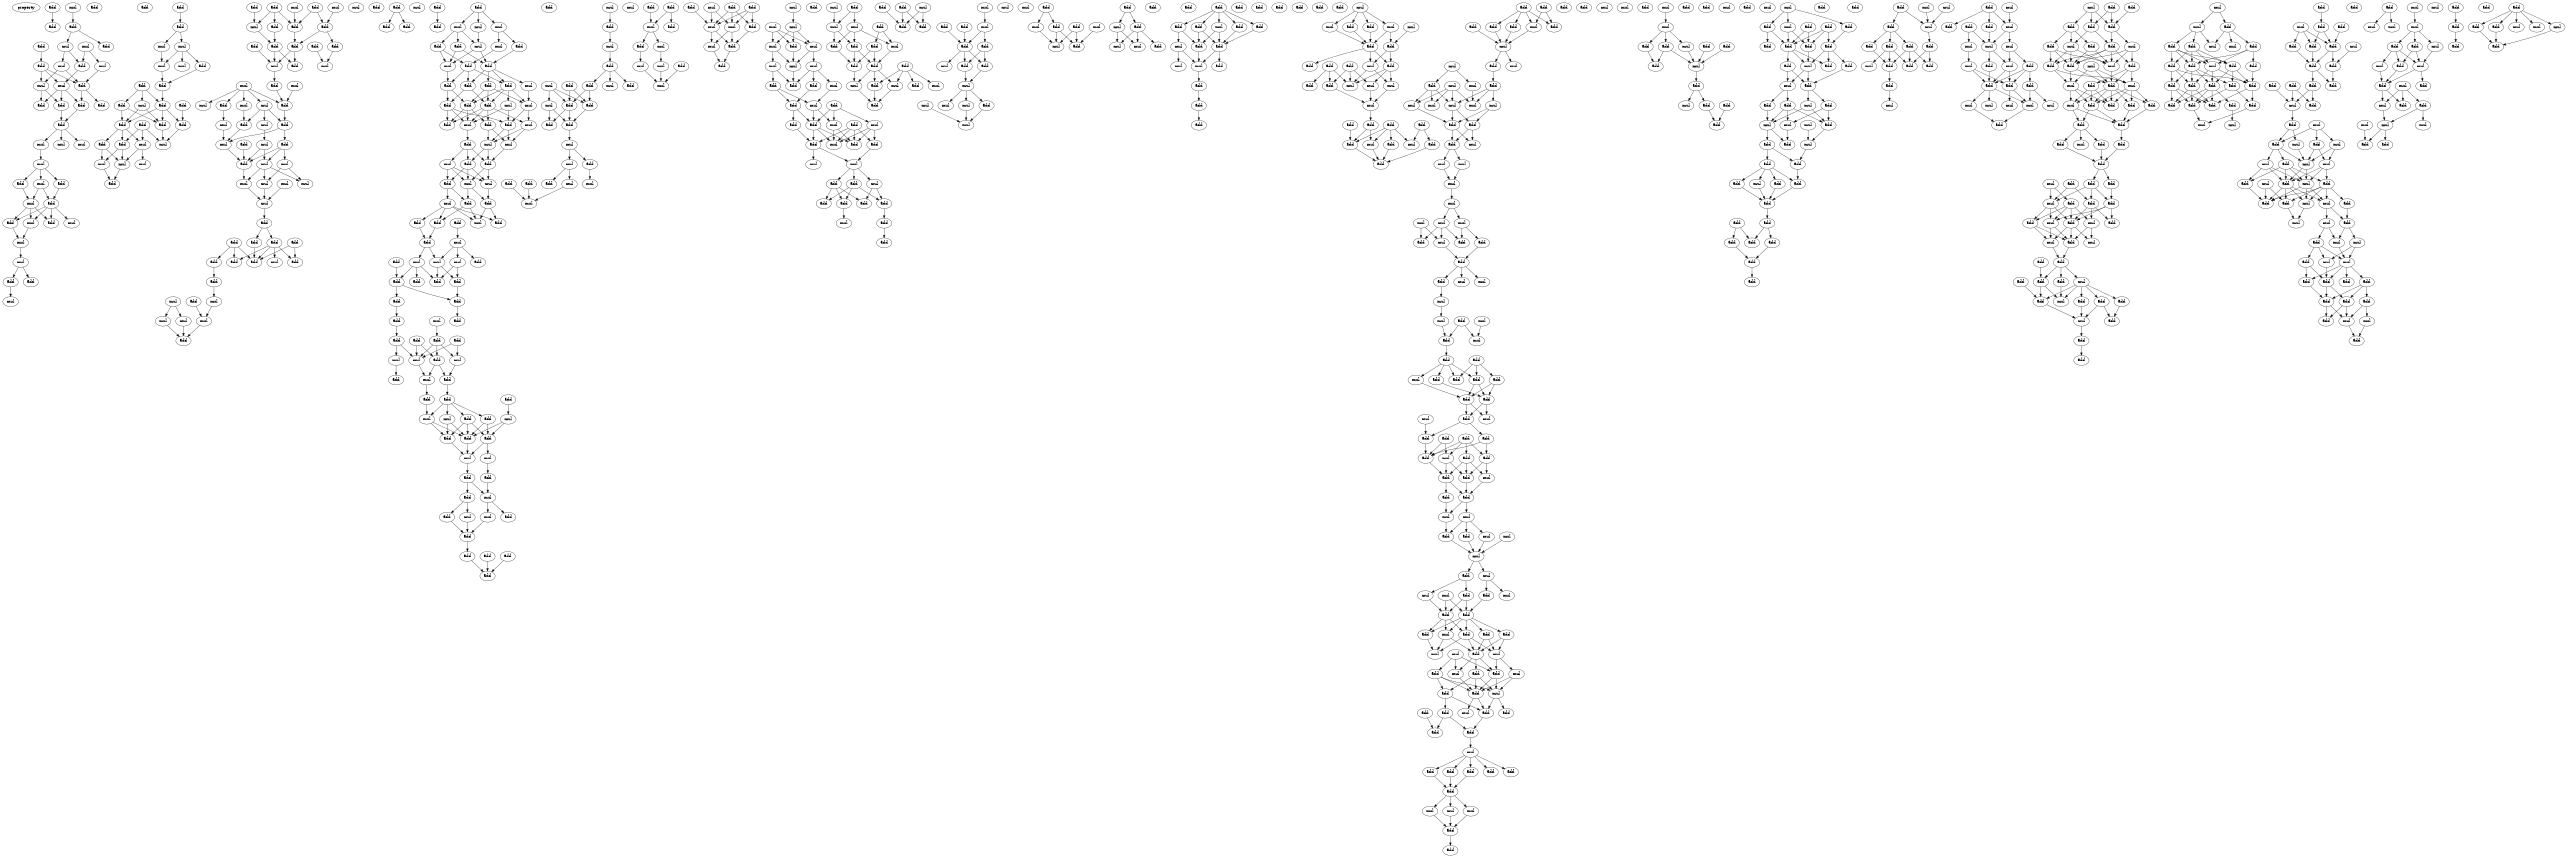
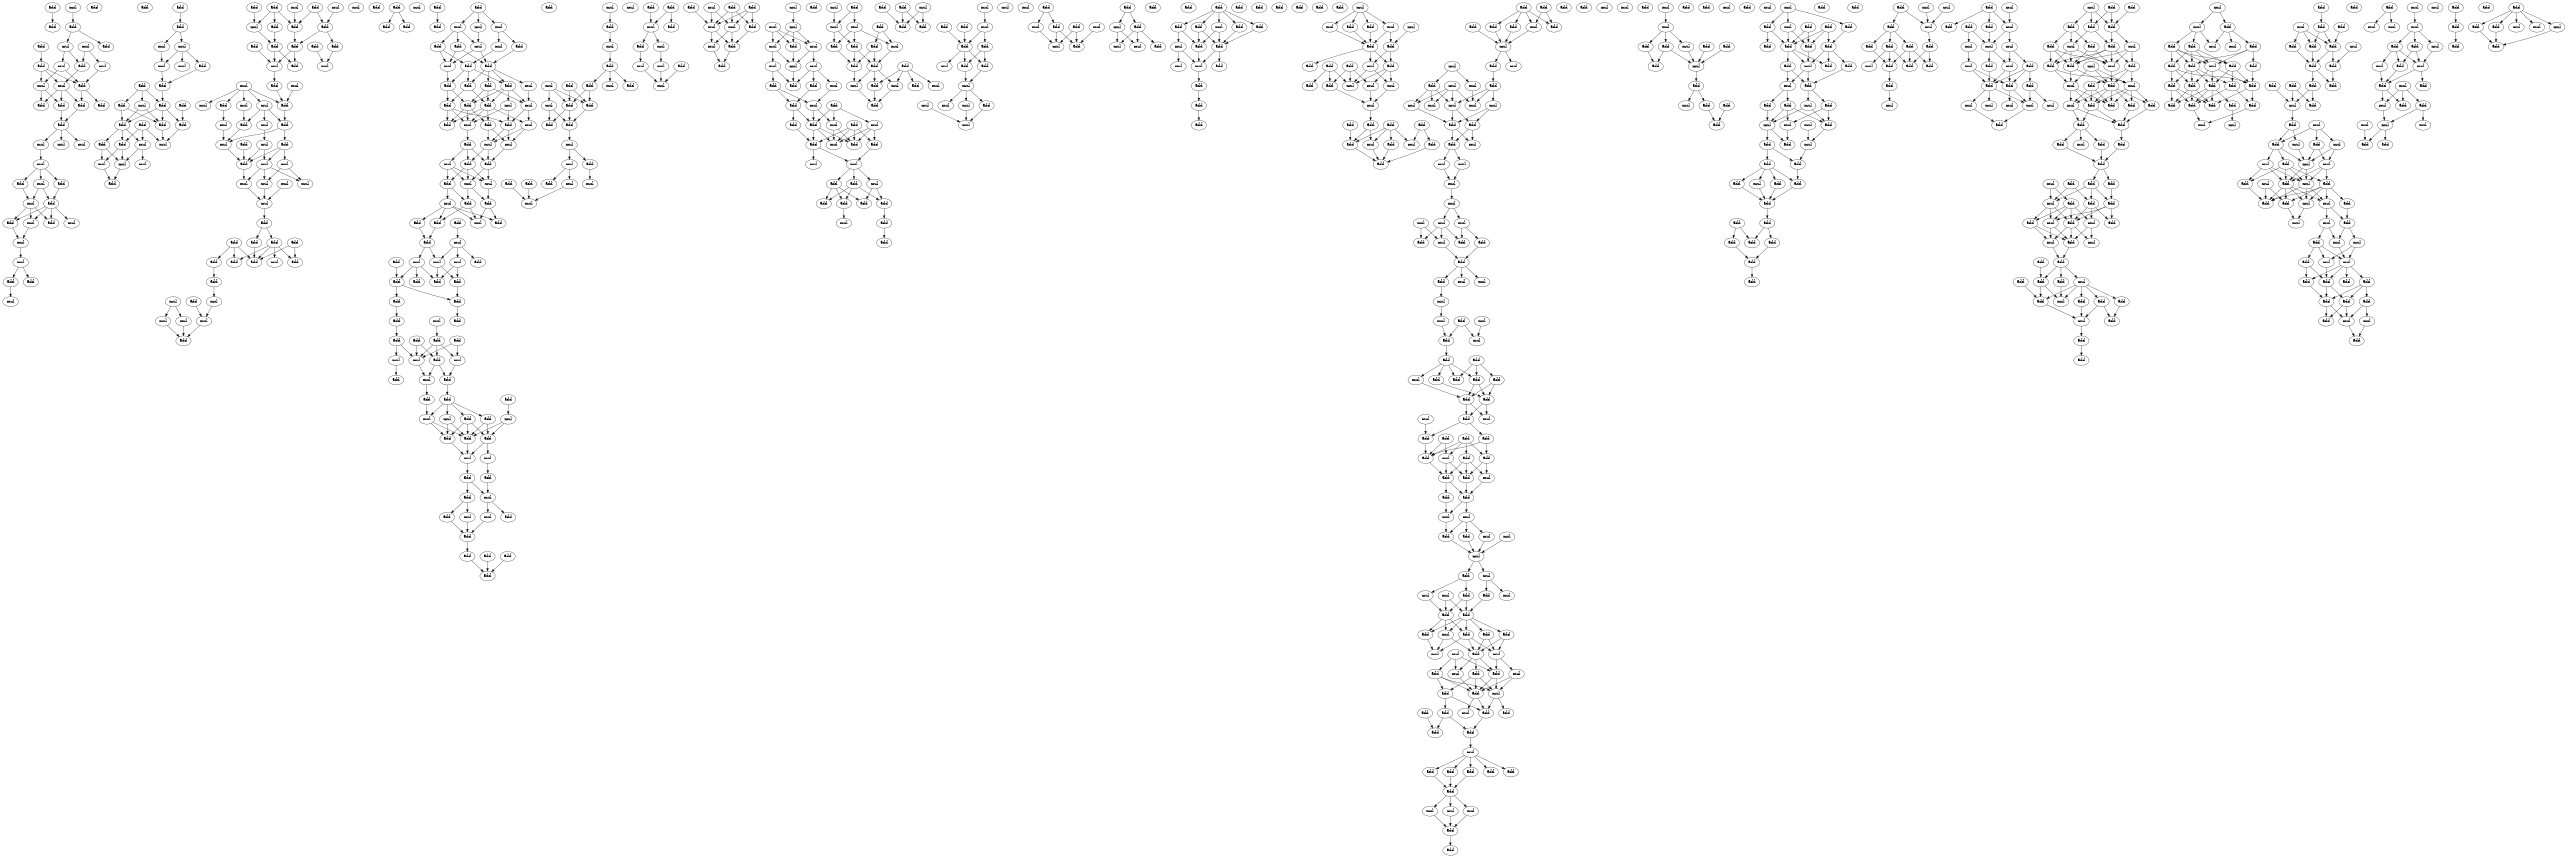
(26, 8) -> none
